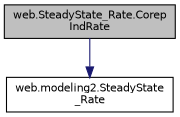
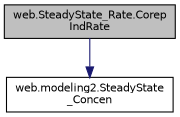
(90, 95) -> (90, 95)
